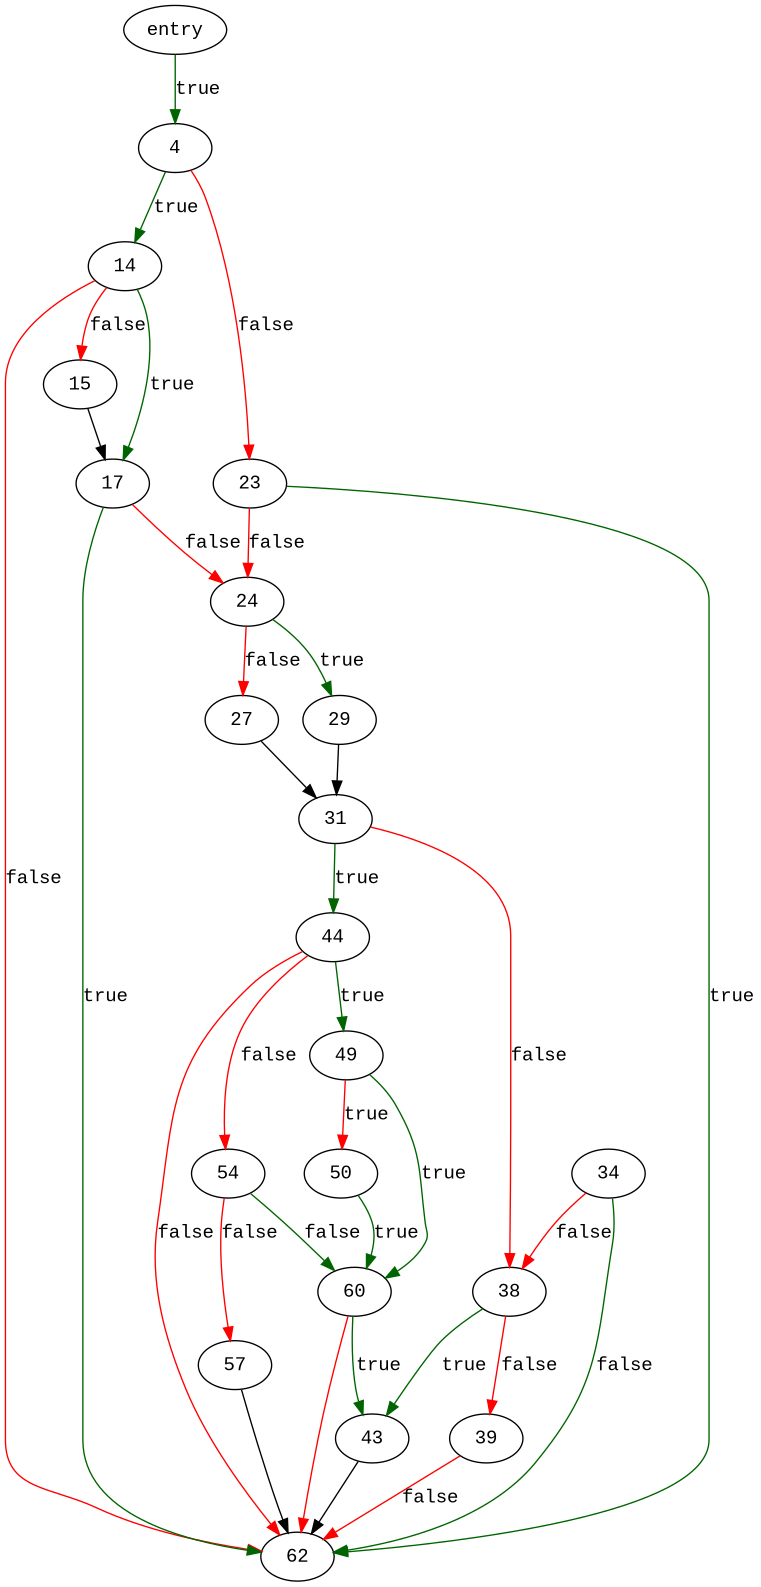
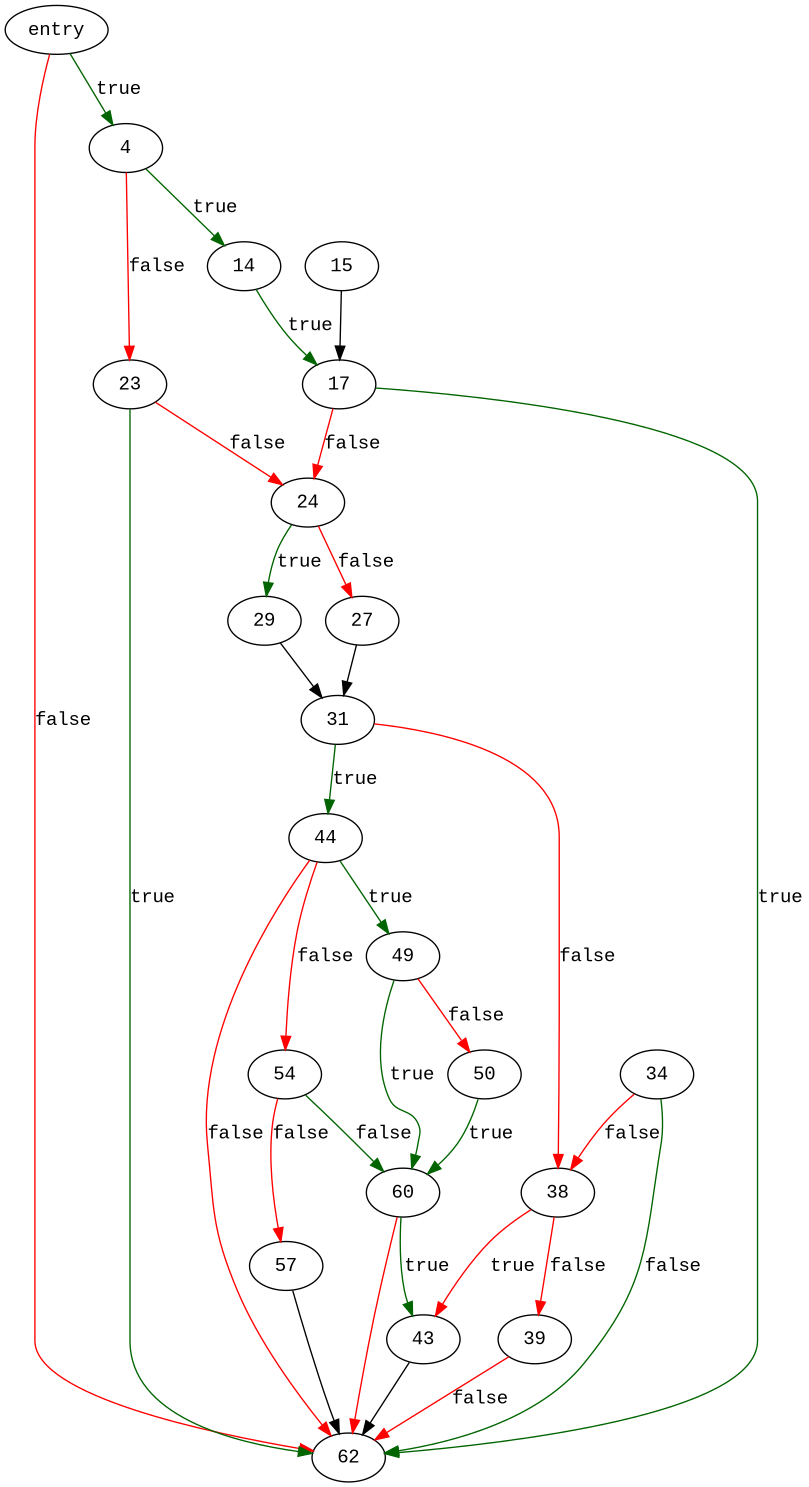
(90, 315) -> none
(5, 980) -> (35, 845)
(367, 1115) -> (476, 1015)
(433, 1351) -> (481, 1251)
